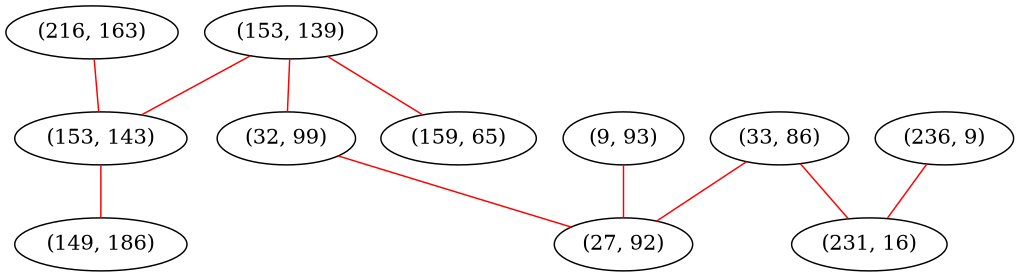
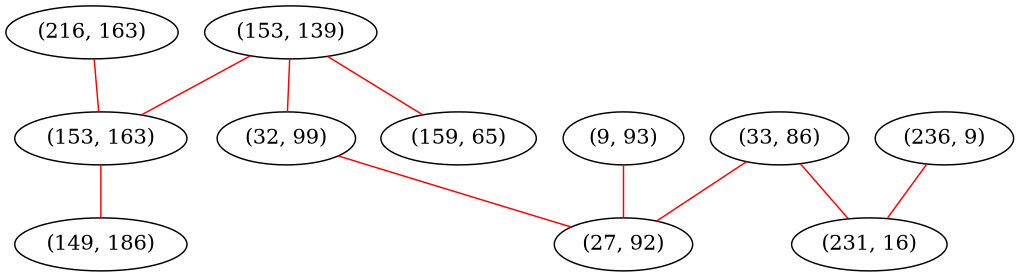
(101, 138) -> (101, 138)
